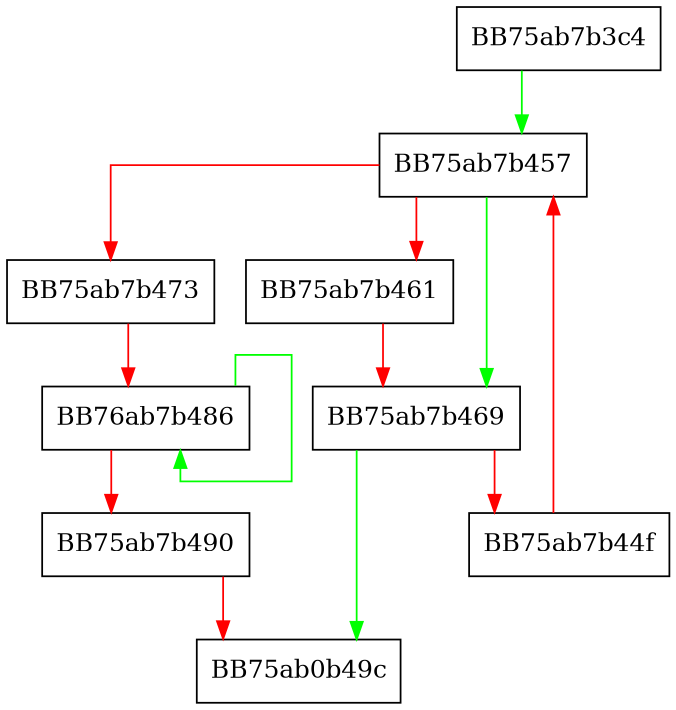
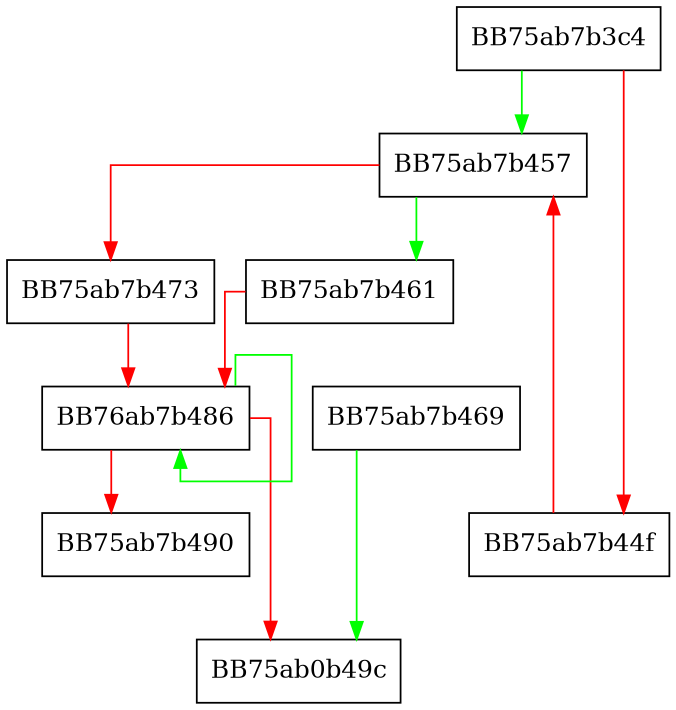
(416, 219) -> (416, 219)
(487, 283) -> none
(383, 346) -> (225, 320)
(495, 472) -> (624, 283)
(223, 599) -> (271, 510)
